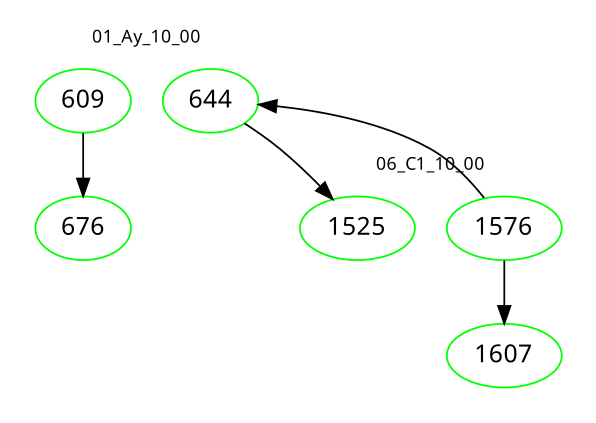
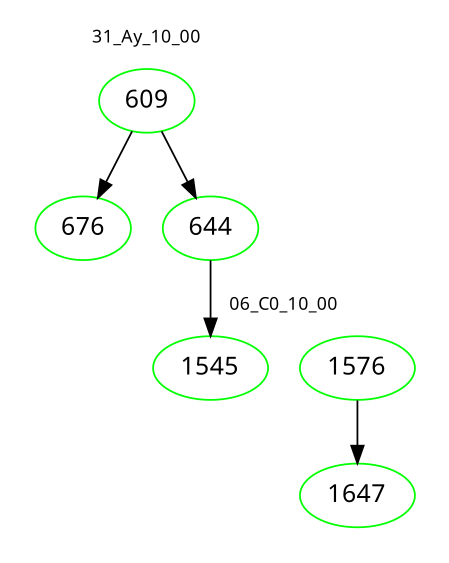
(147, 38) -> (147, 38)
(391, 131) -> (175, 157)
(431, 165) -> (284, 305)
(357, 228) -> (211, 368)
(504, 356) -> (357, 495)
